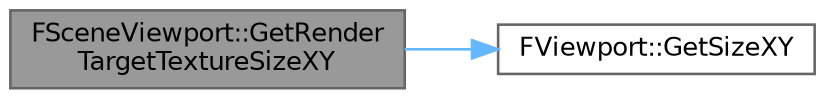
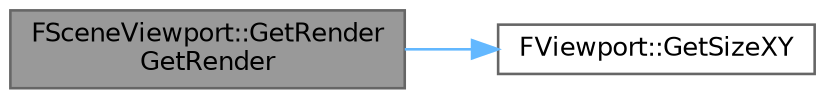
(208, 49) -> (208, 49)
